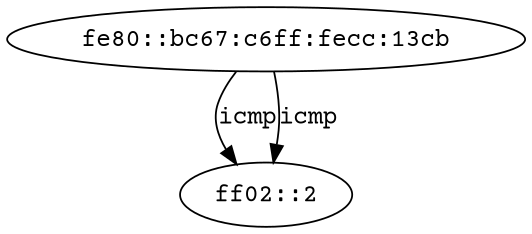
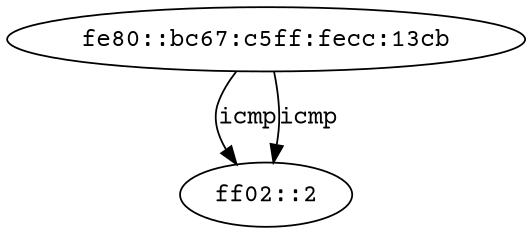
(266, 39) -> (266, 39)
